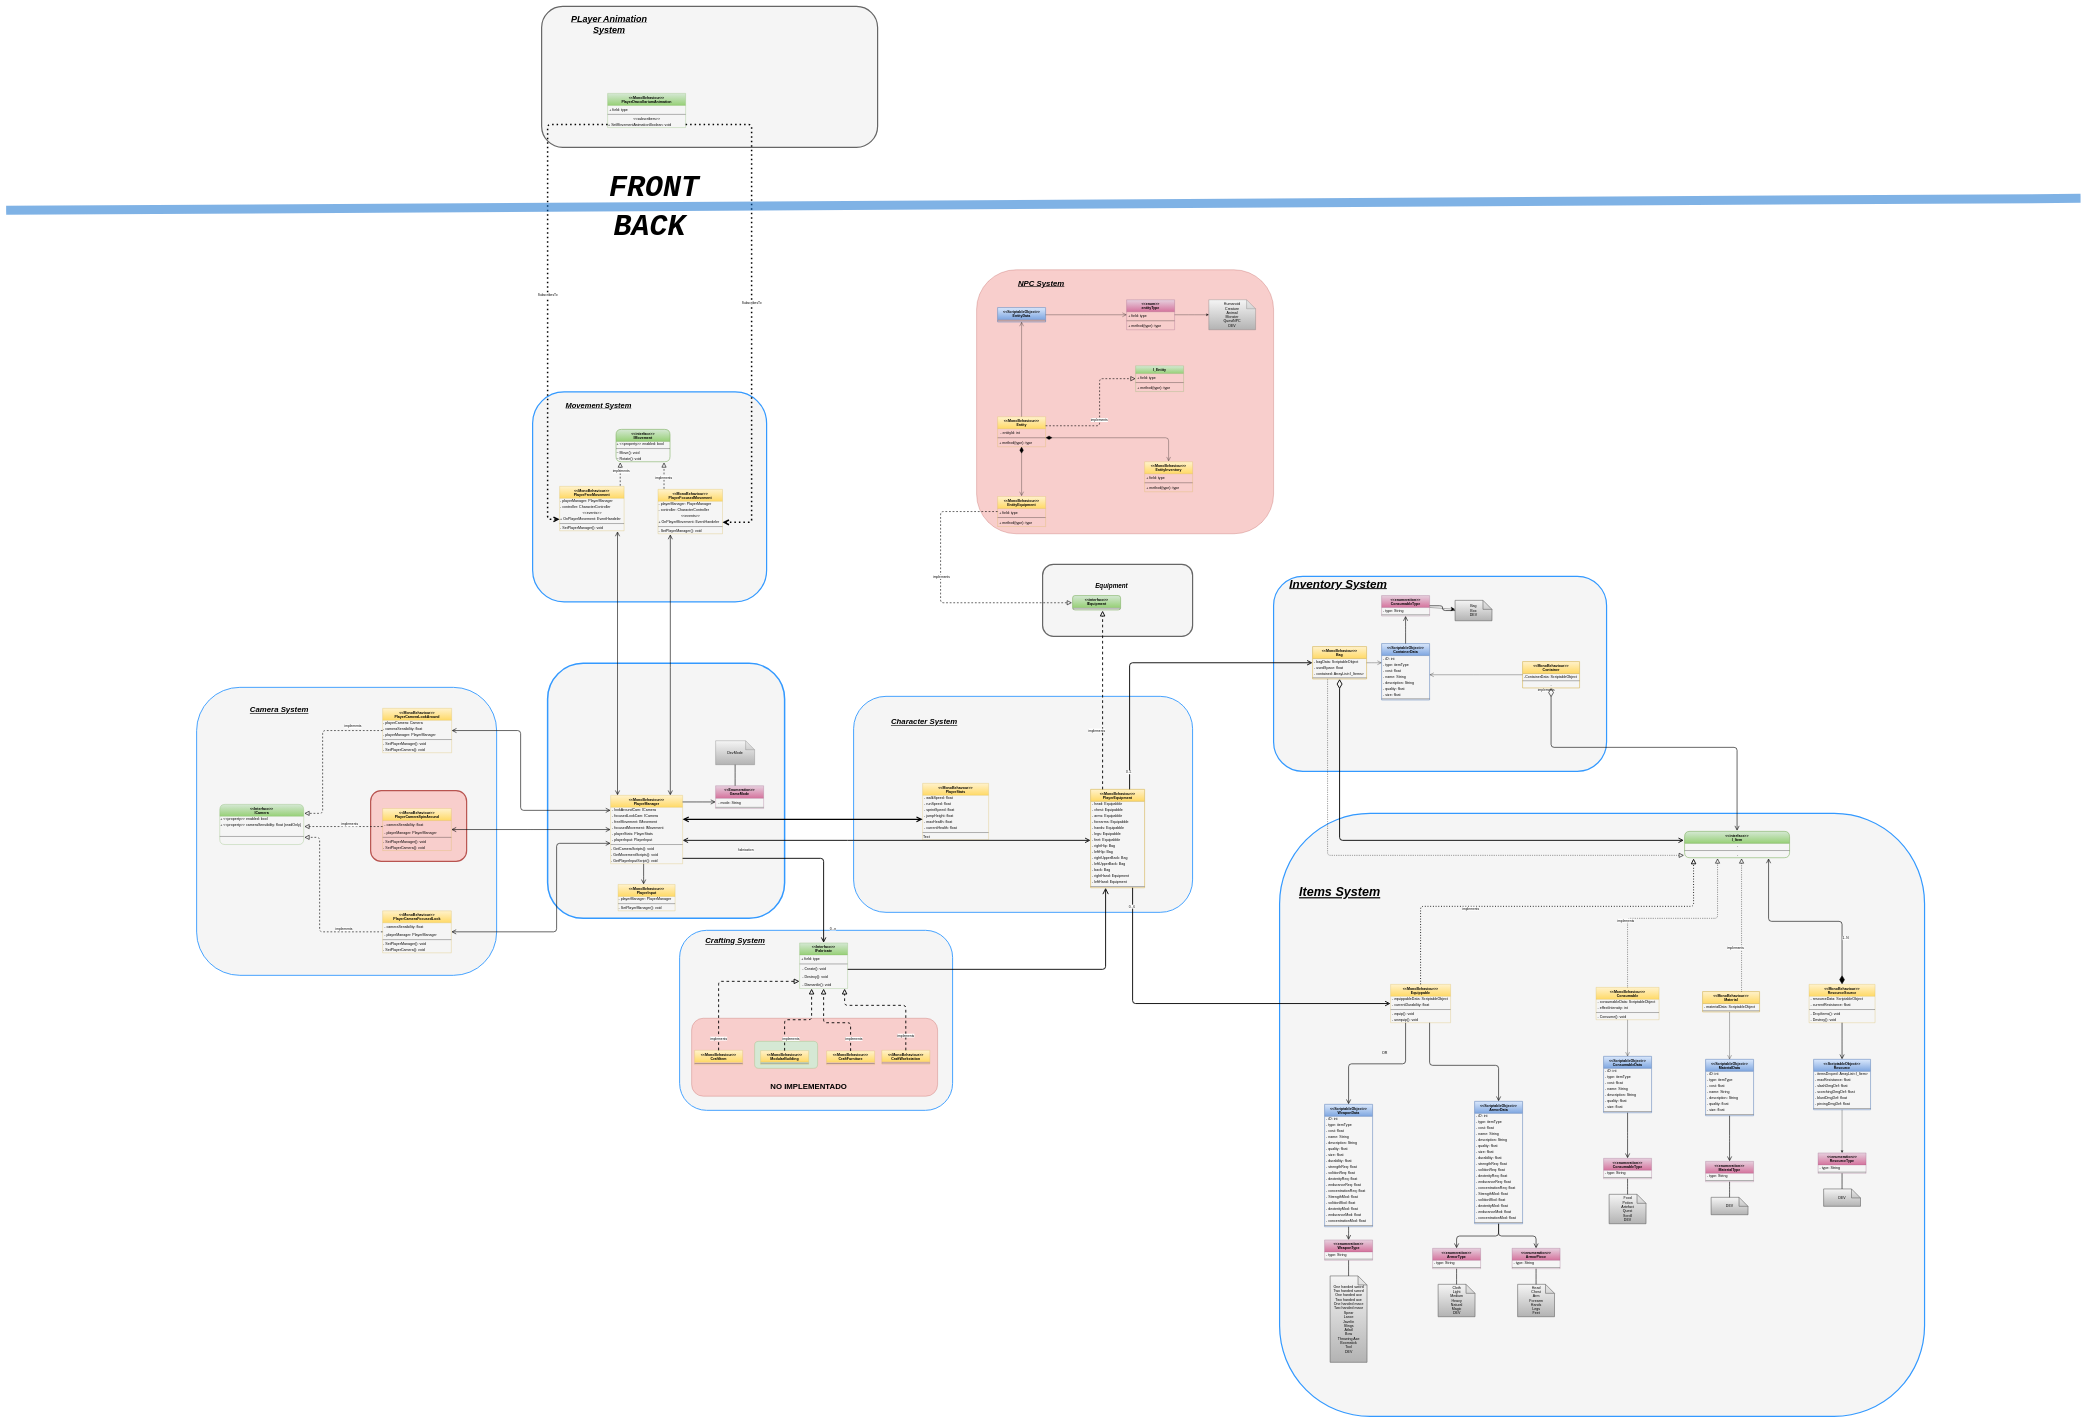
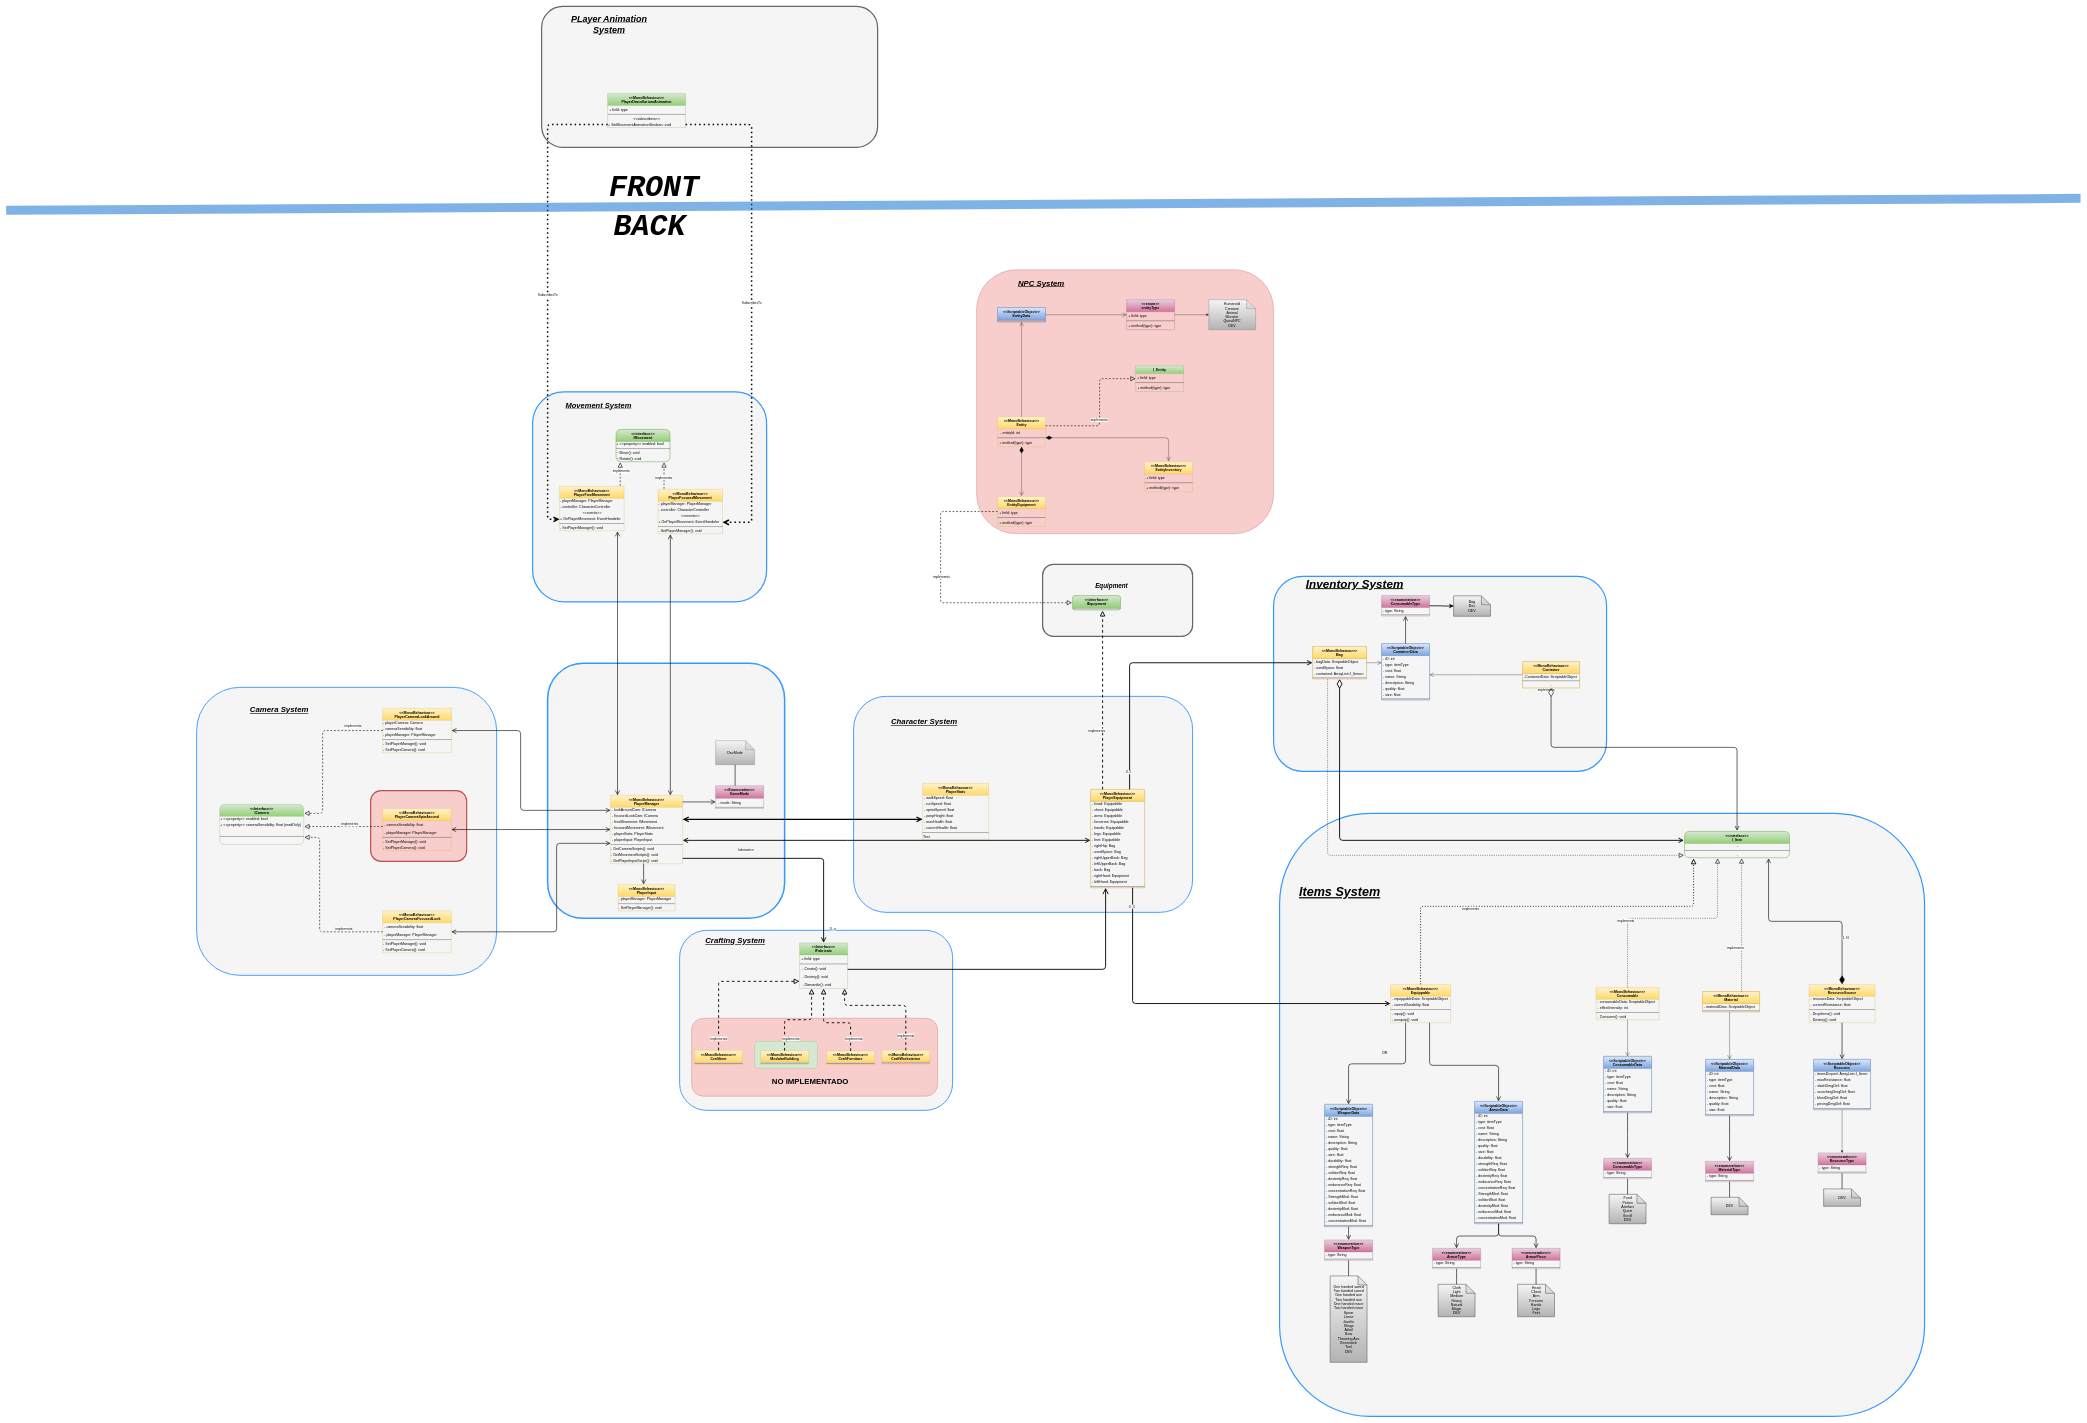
(1338, 584) -> (1355, 584)
(1474, 610) -> (1472, 606)
(1103, 852) -> (1106, 852)
(809, 1086) -> (810, 1082)
